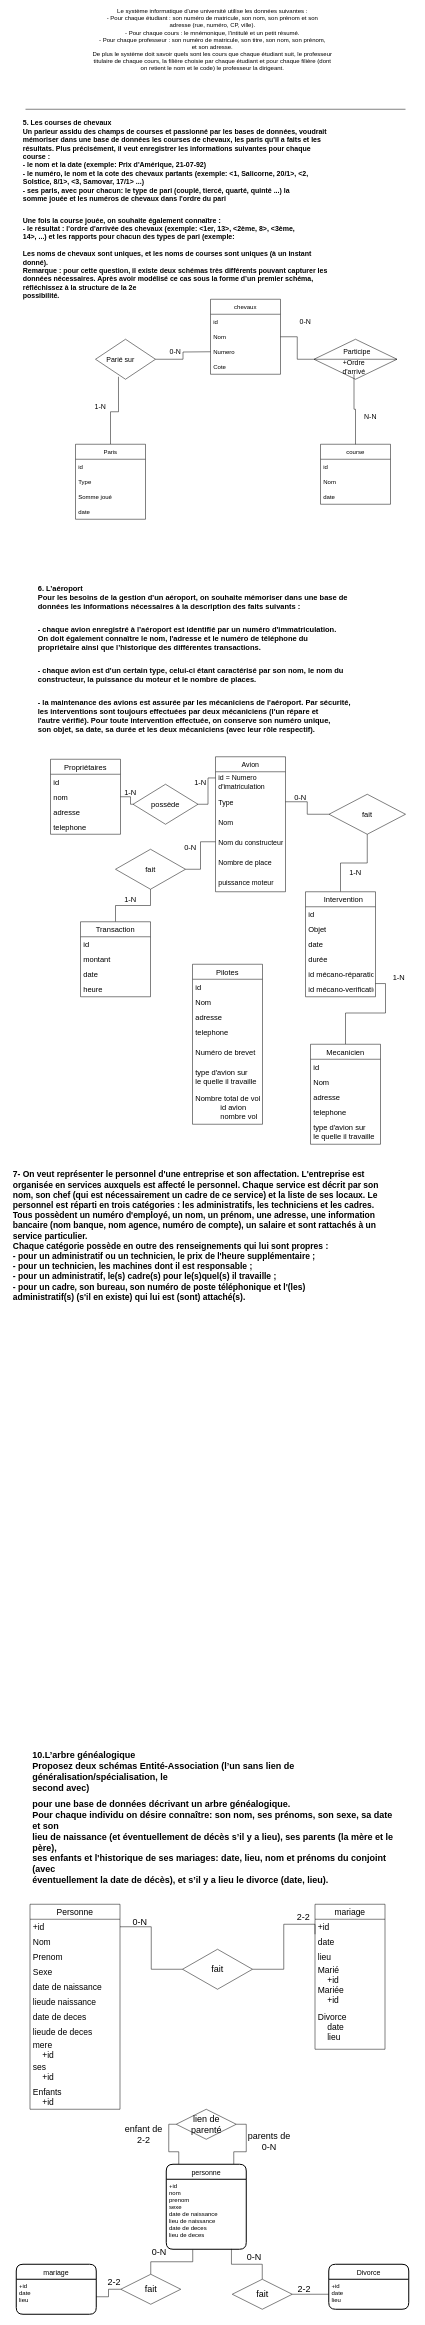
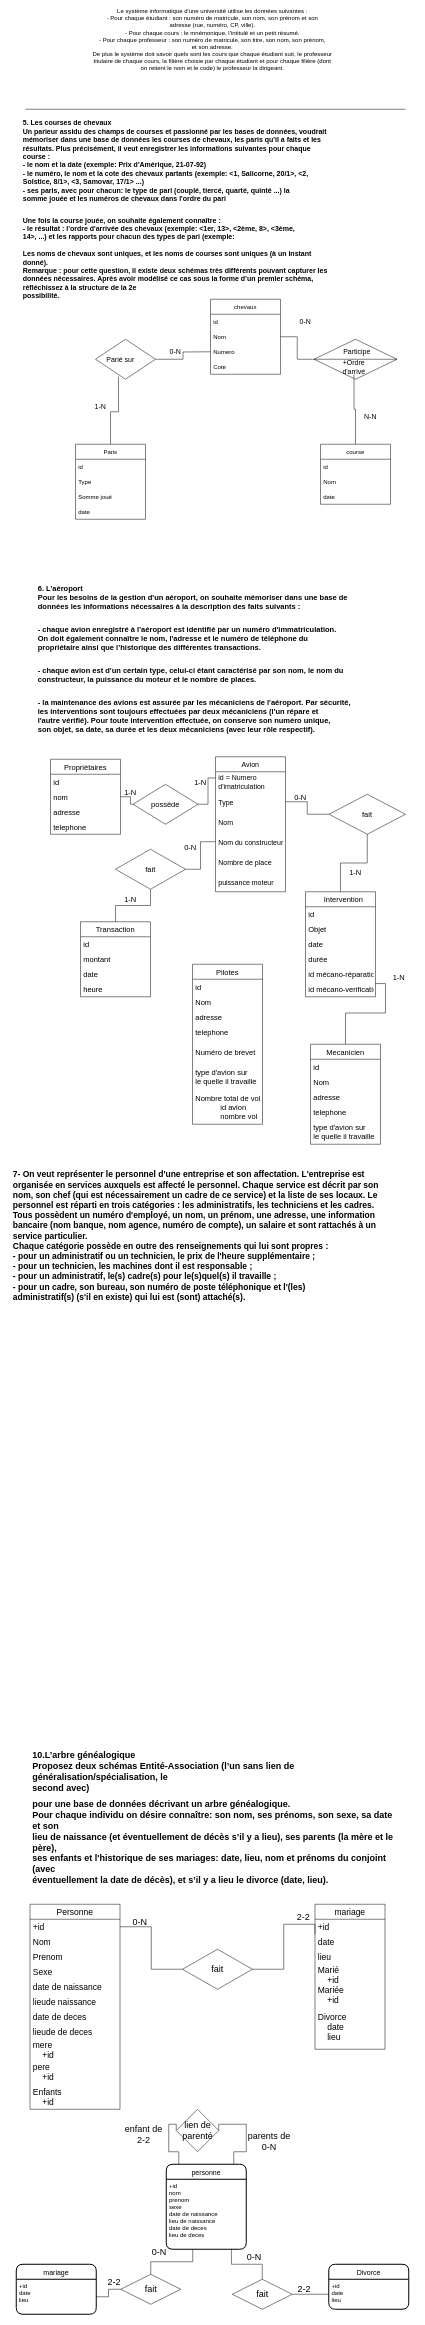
(40, 2067) -> (42, 2067)
(206, 2124) -> (197, 2131)
